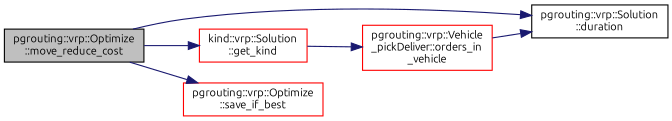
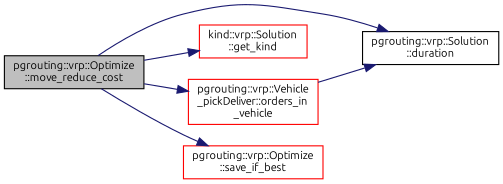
(329, 47) -> (161, 87)
